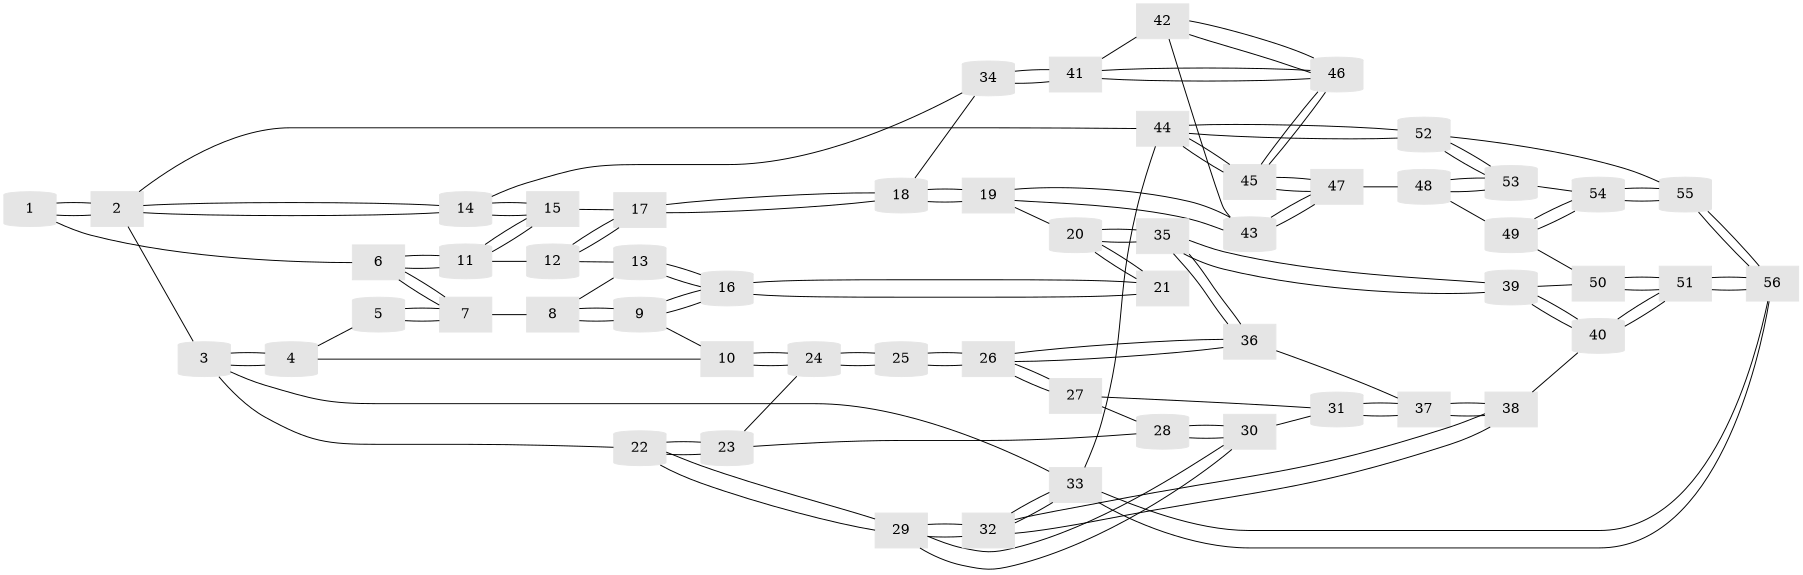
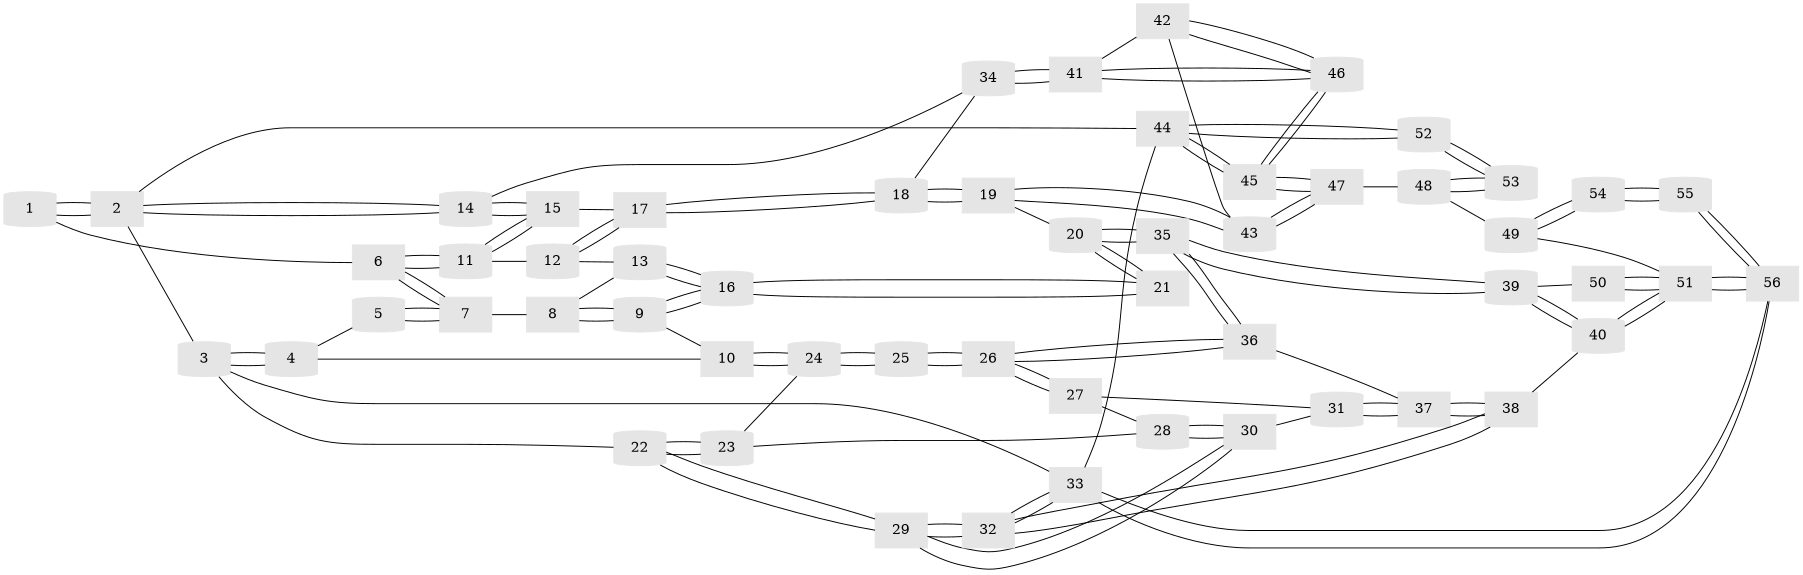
(1556, 152) -> none
(1555, 189) -> none
(1555, 260) -> (1599, 251)
